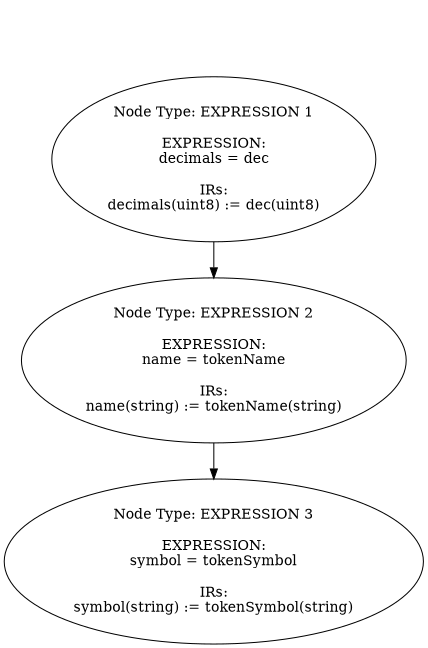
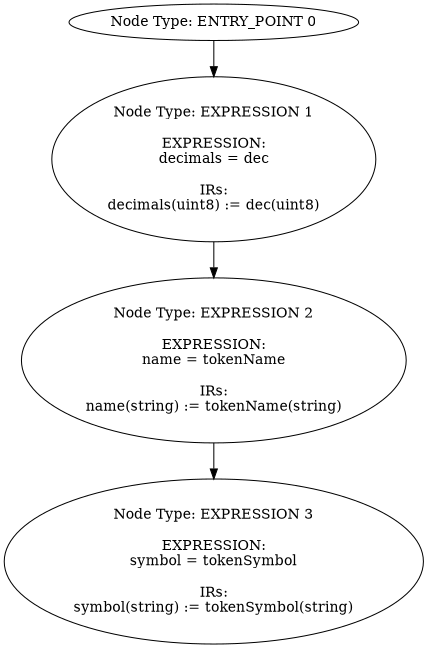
none -> (214, 22)
